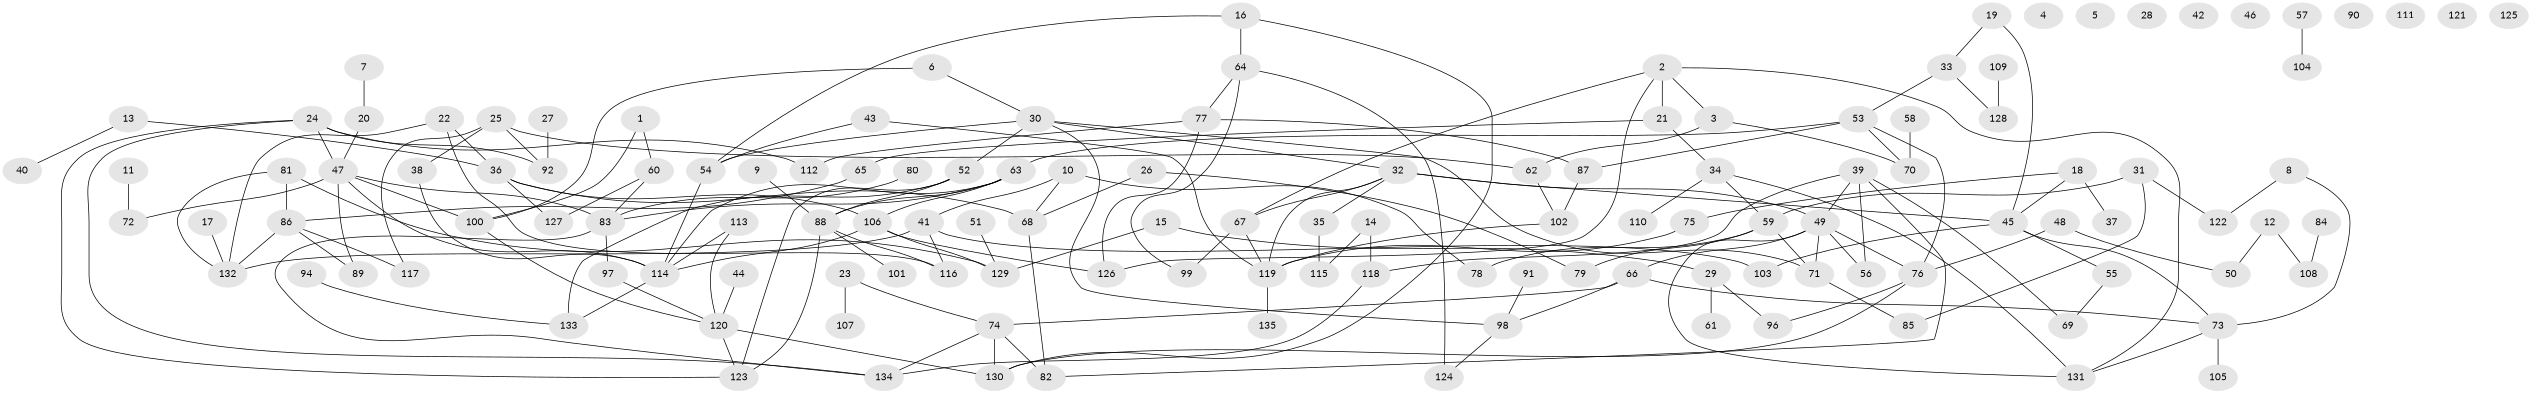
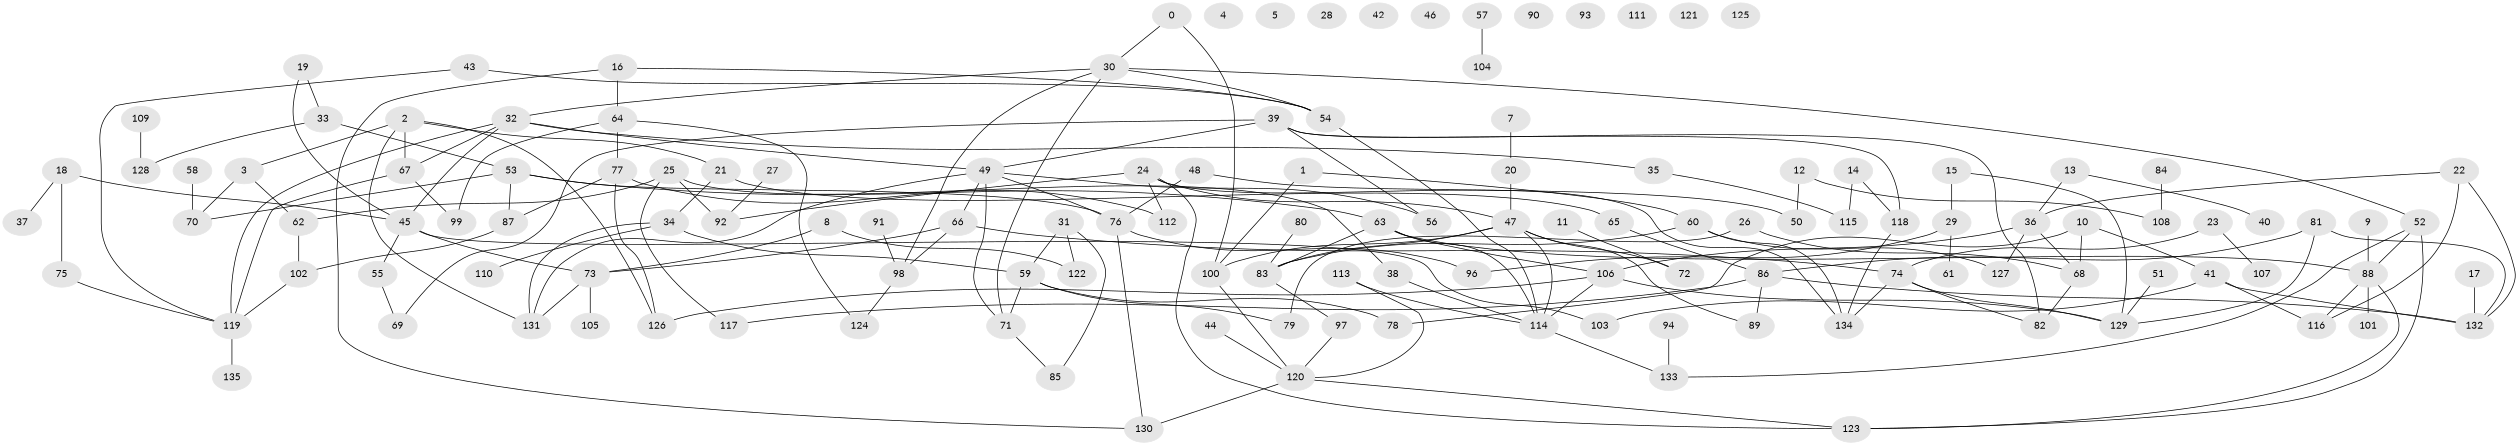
none -> (1585, 16)
(932, 67) -> (1172, 16)
(393, 341) -> (1824, 274)
(995, 352) -> (2006, 304)
